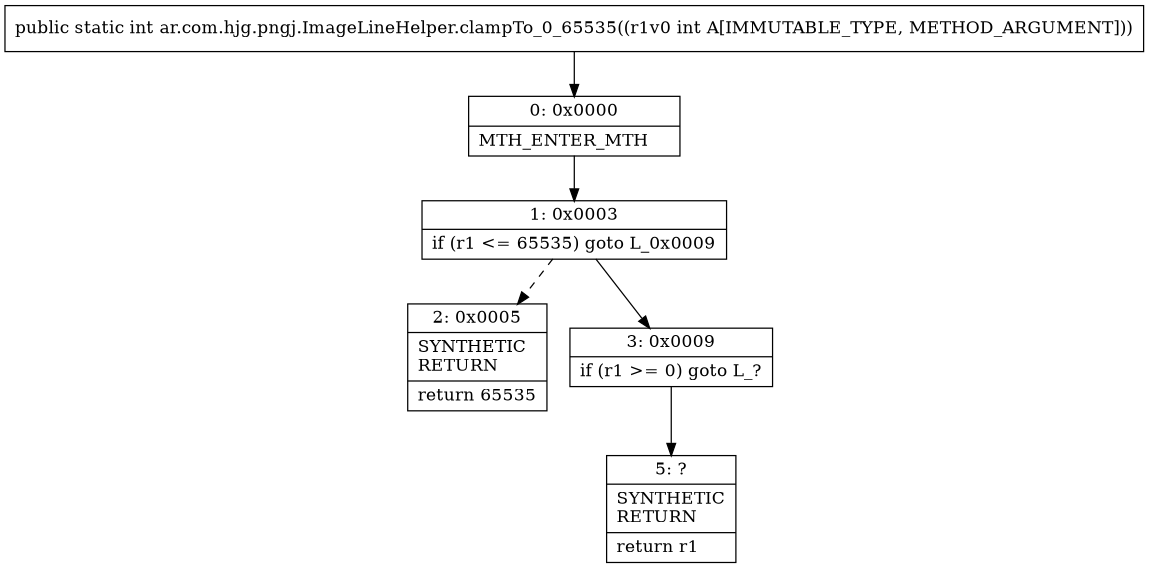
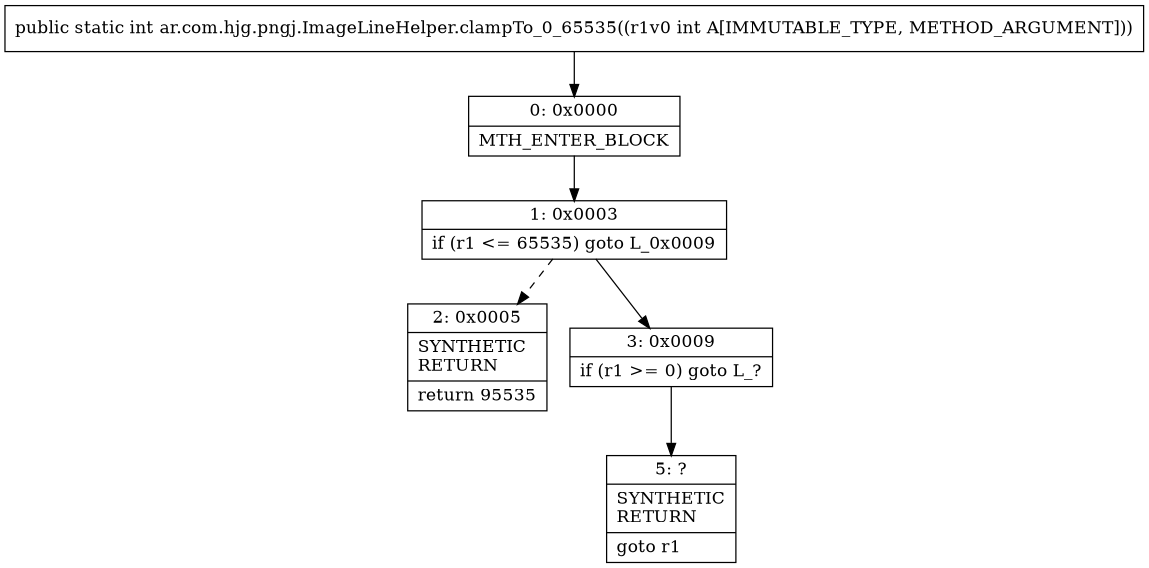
(564, 140) -> (574, 140)
(477, 395) -> (477, 395)
(658, 547) -> (649, 547)
